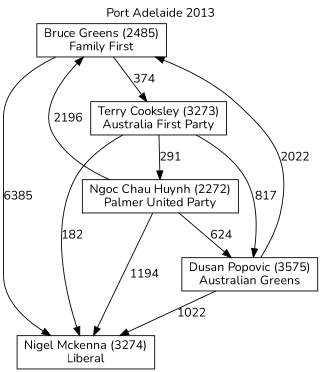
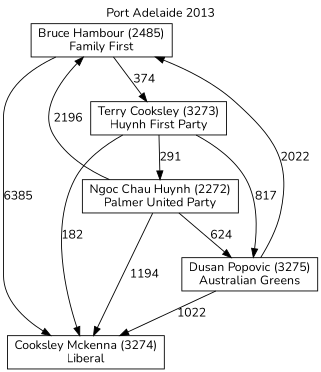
(102, 40) -> (102, 40)
(159, 118) -> (159, 118)
(250, 274) -> (250, 274)
(86, 352) -> (86, 352)
